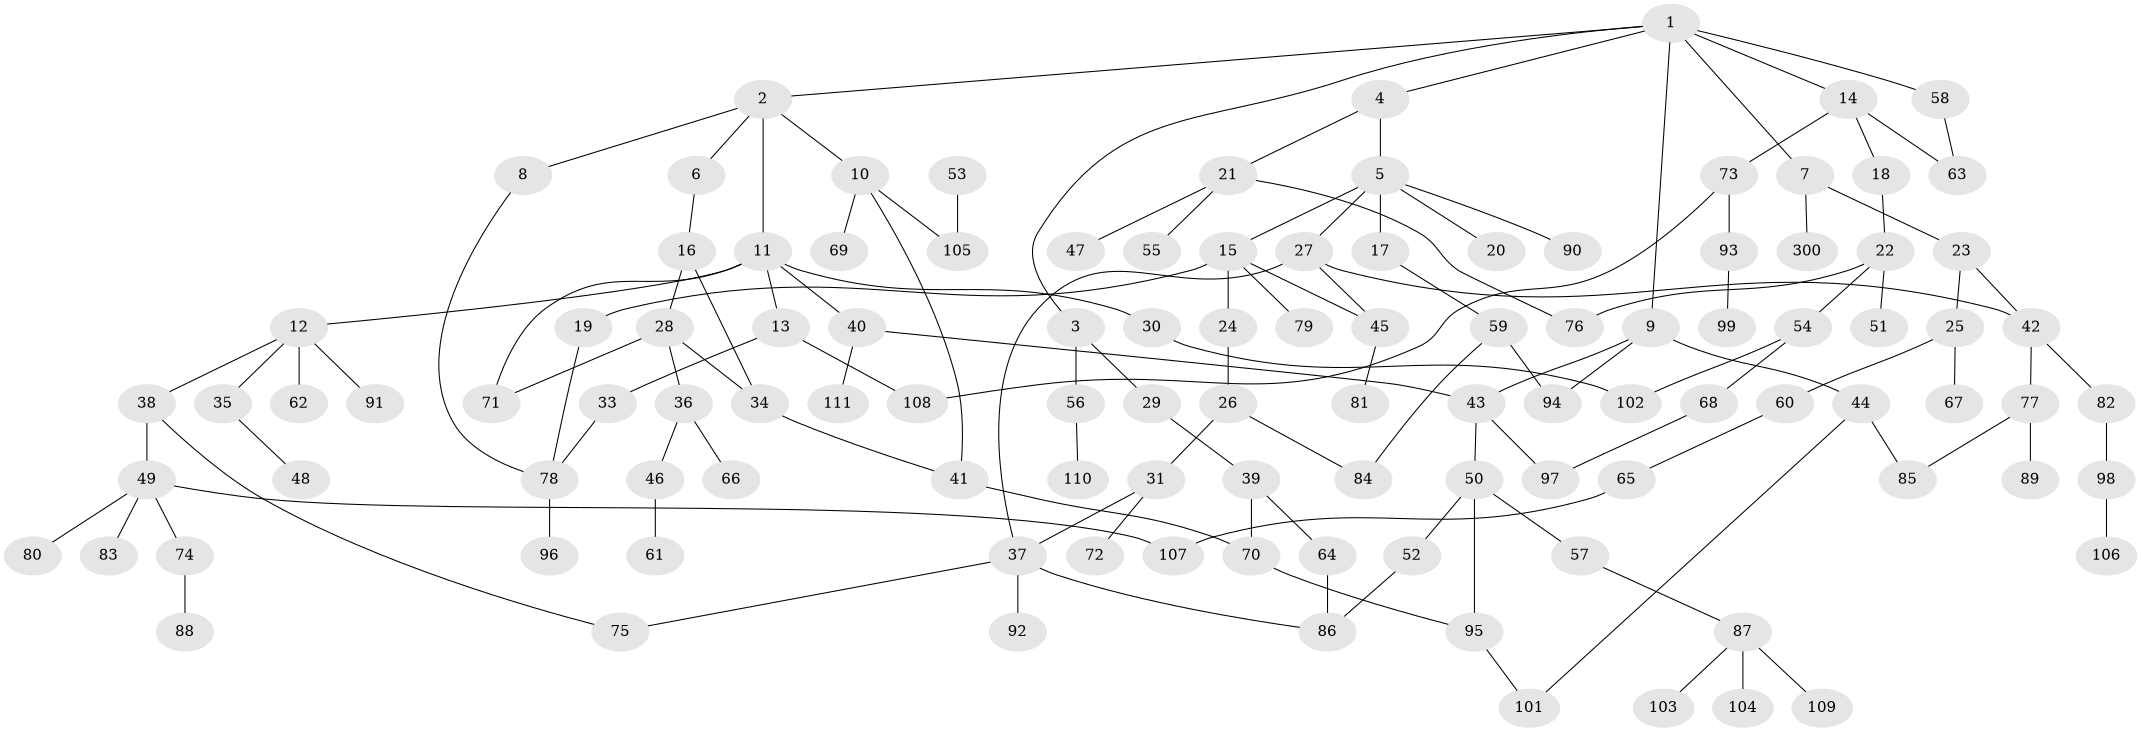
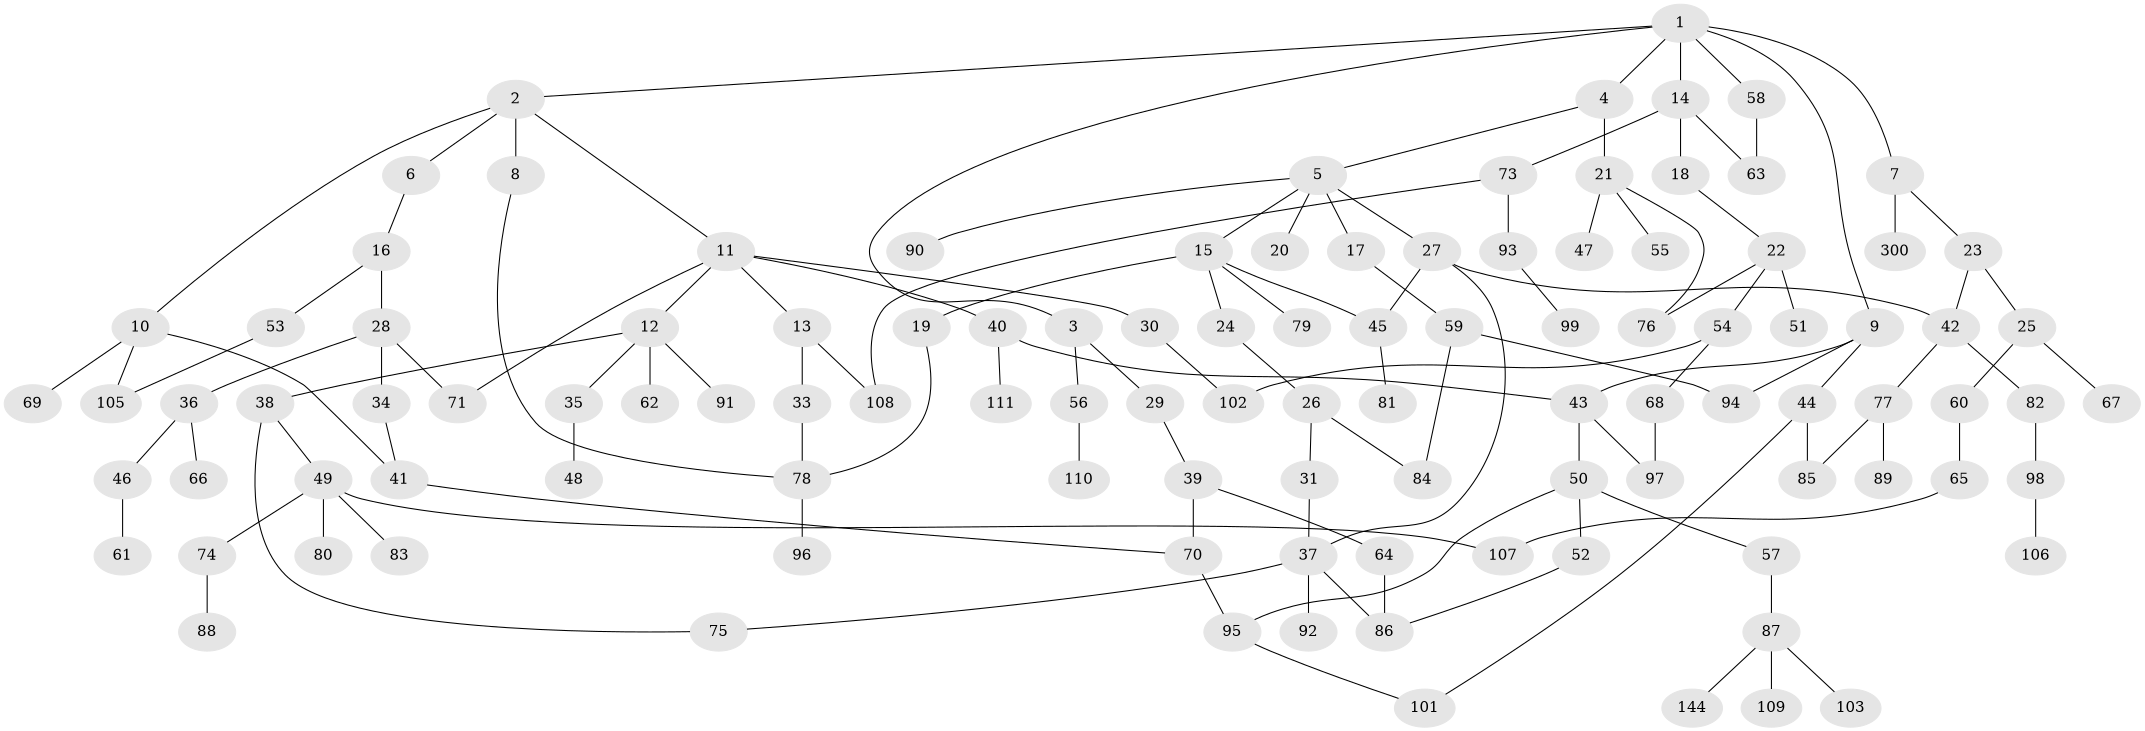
(723, 328) -> (329, 290)
(1095, 556) -> none
(1743, 708) -> (1692, 708)
